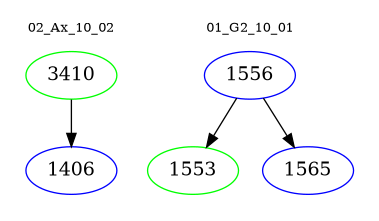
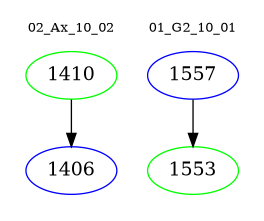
(71, 75) -> (71, 75)
(250, 75) -> (193, 75)
(308, 171) -> none
